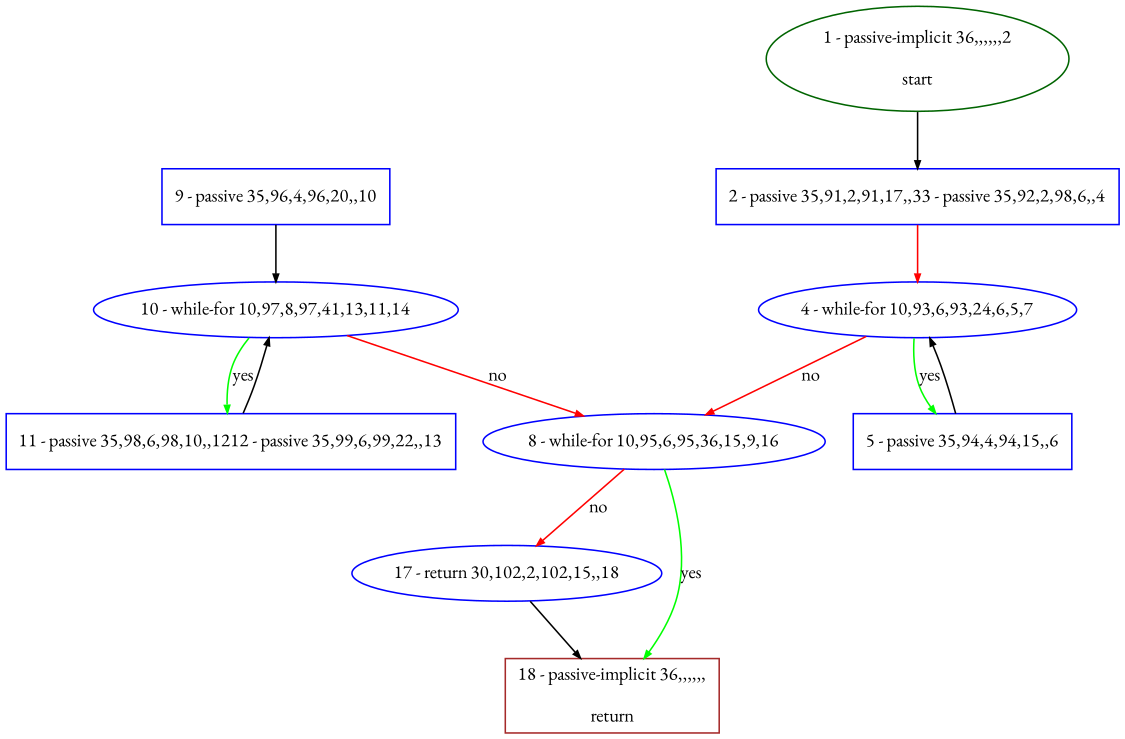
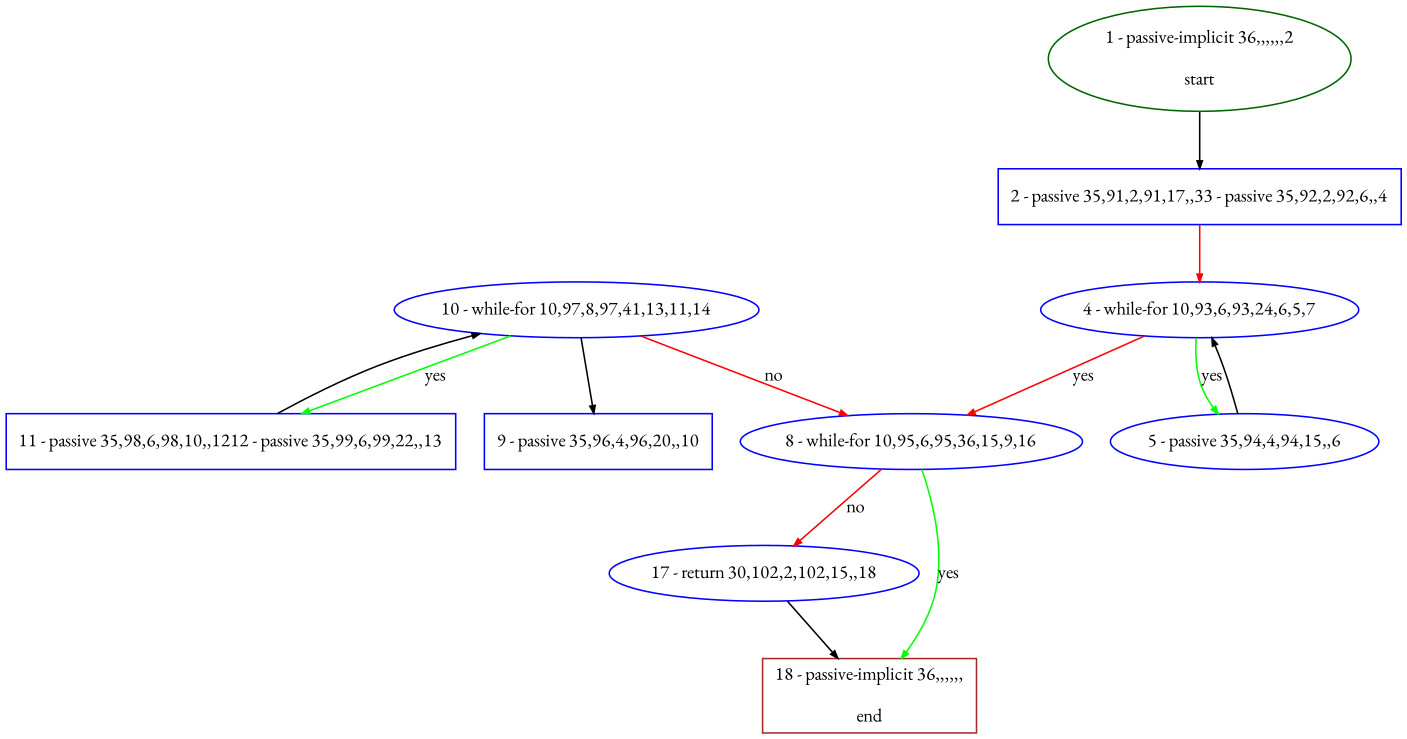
(918, 197) -> (1200, 197)
(276, 249) -> (587, 372)
(811, 376) -> (1083, 376)
(963, 442) -> (1245, 442)
(612, 696) -> (870, 696)
